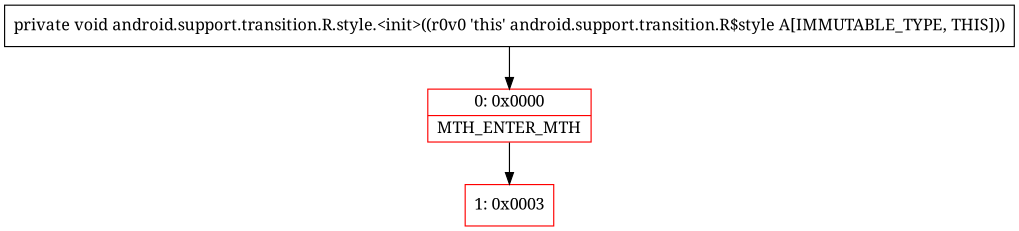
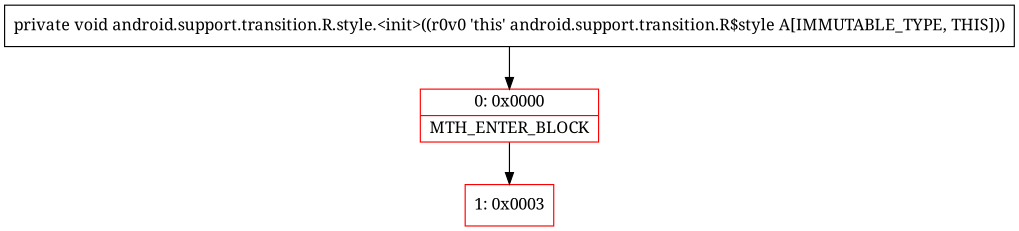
(509, 128) -> (509, 128)
